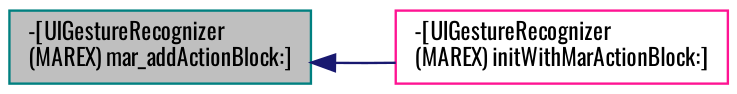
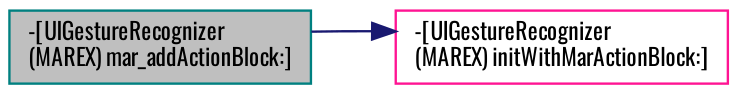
(366, 63) -> (342, 31)
